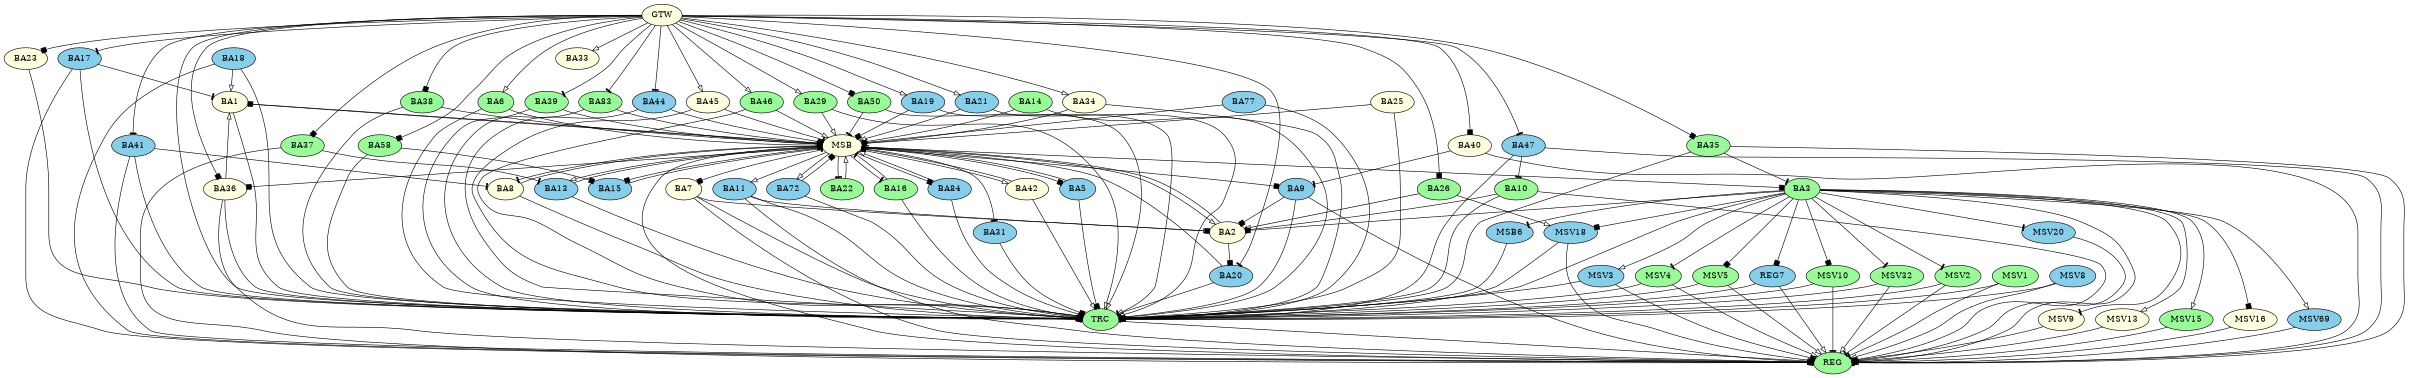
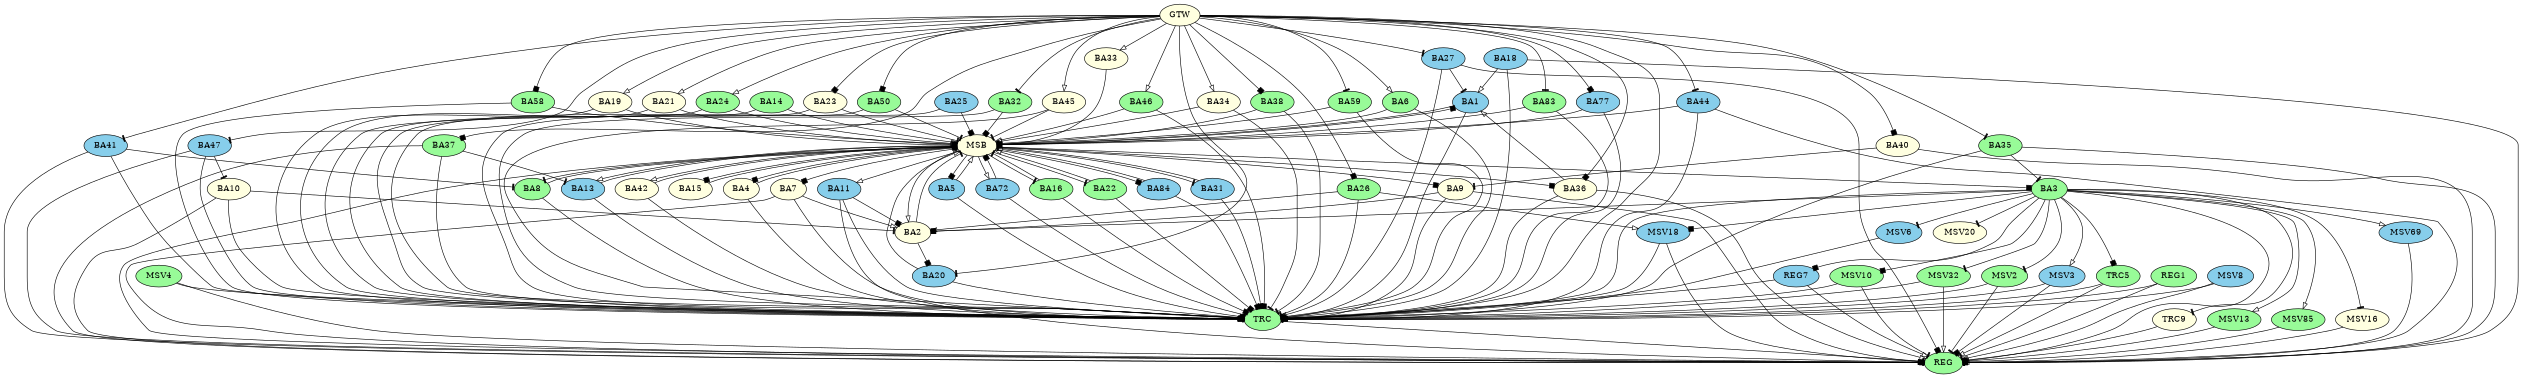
(1195, 22) -> (1621, 32)
none -> (1403, 23)
(80, 59) -> (1443, 59)
(230, 102) -> (1471, 102)
(547, 102) -> (1350, 102)
(815, 102) -> (718, 102)
(923, 102) -> (610, 102)
(977, 102) -> (664, 102)
none -> (1010, 102)
(1392, 102) -> (956, 102)
none -> (1091, 113)
(1018, 122) -> (1101, 125)
none -> (904, 128)
(628, 131) -> (1131, 133)
none -> (1100, 160)
(500, 161) -> (661, 123)
(506, 189) -> (532, 189)
(610, 189) -> (691, 189)
none -> (741, 189)
(1296, 189) -> (1455, 189)
(1516, 189) -> (229, 189)
(2060, 200) -> (2310, 218)
(1731, 230) -> none
(1510, 233) -> (1899, 233)
(2049, 233) -> (1960, 233)
none -> (1182, 253)
none -> (1339, 271)
(1716, 276) -> (2118, 276)
(2015, 276) -> (2174, 276)
(2018, 307) -> (2359, 211)
none -> (782, 311)
(2061, 320) -> (2174, 320)
(2122, 320) -> (2234, 320)
(2186, 320) -> (2298, 320)
